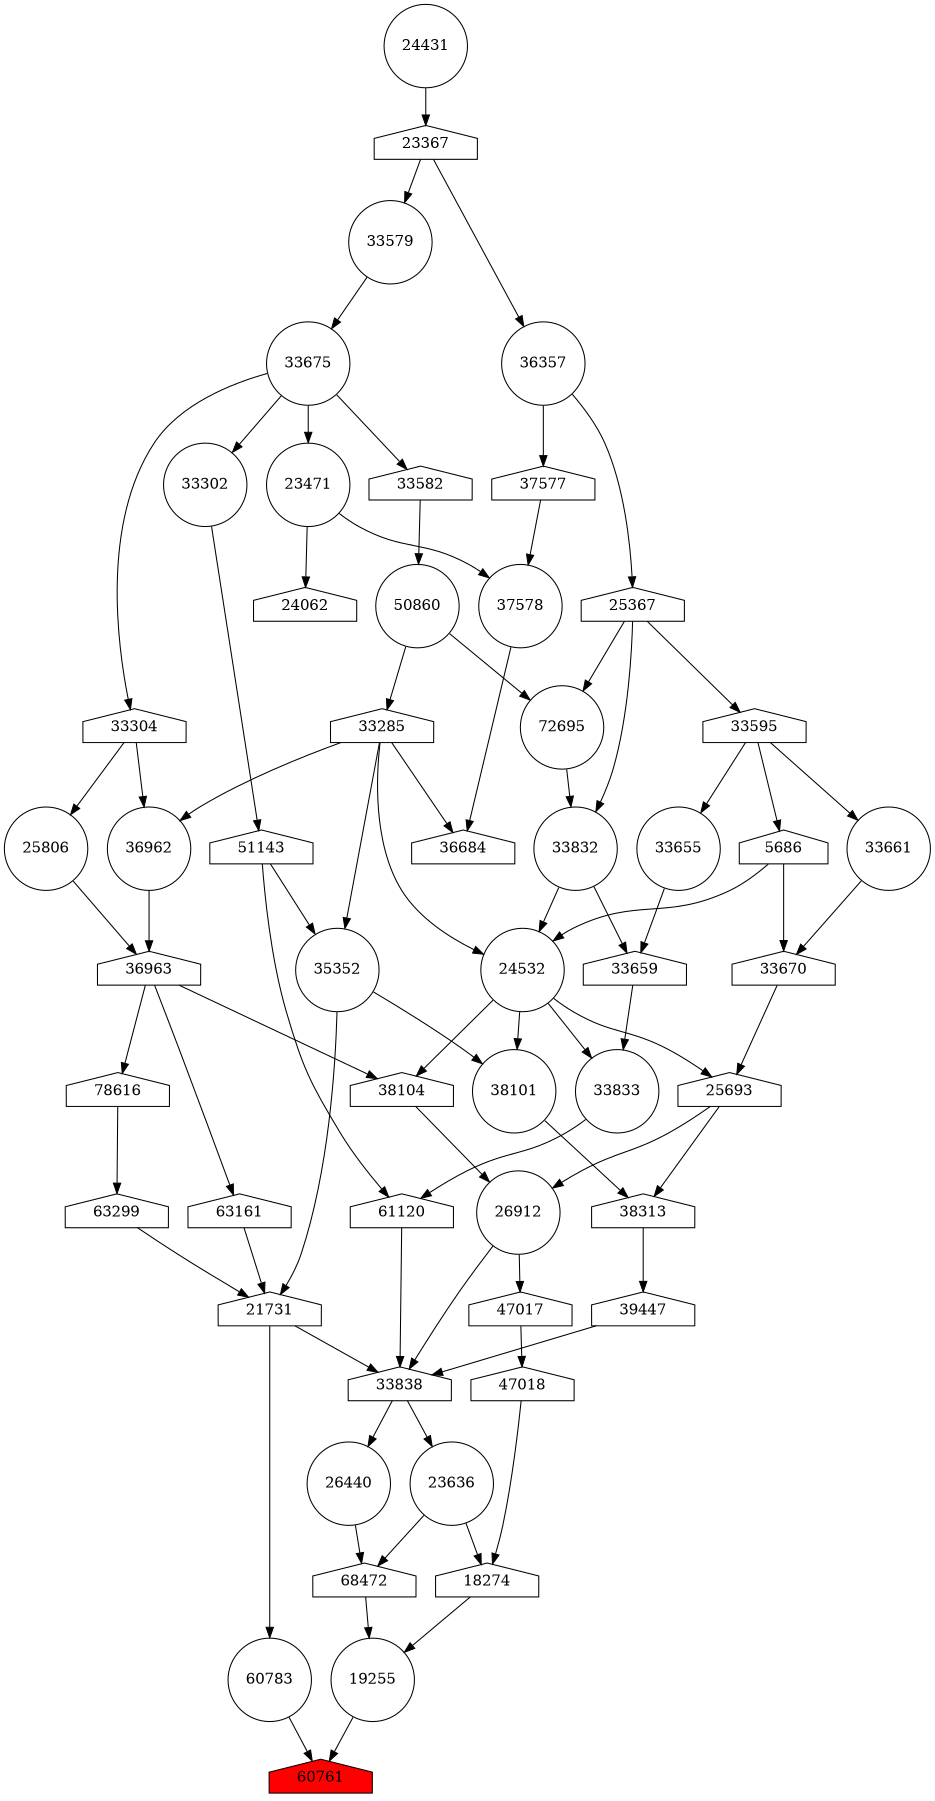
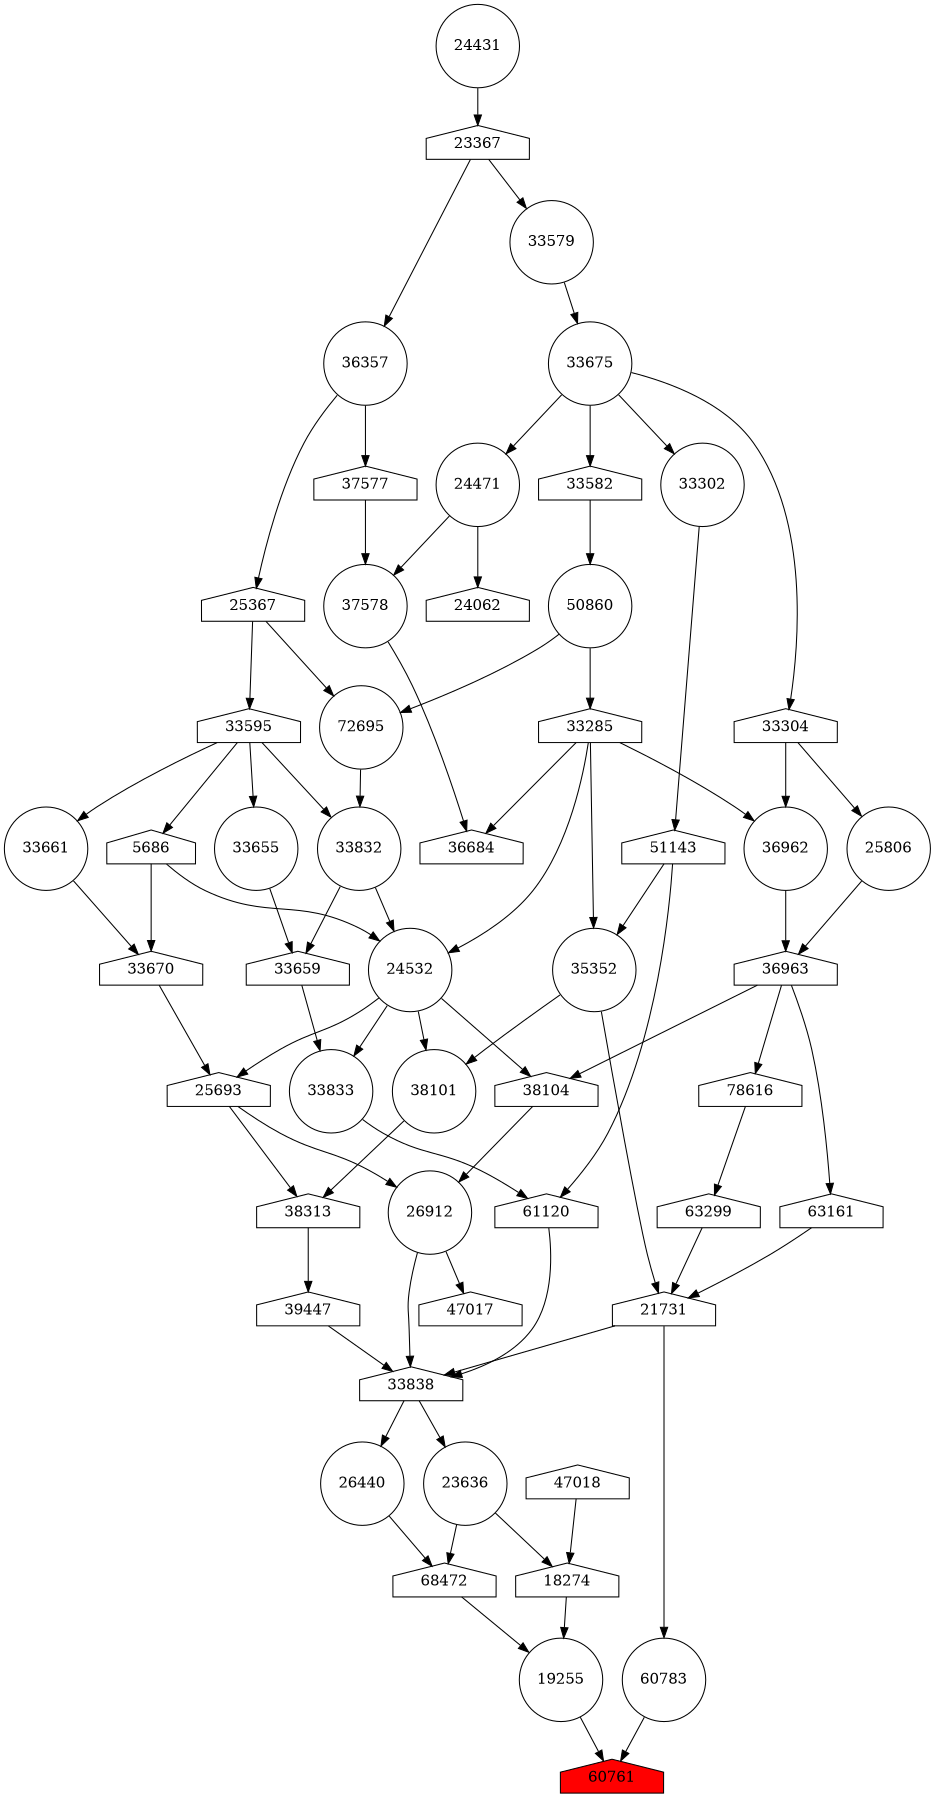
(308, 485) -> (478, 485)
(625, 713) -> (293, 776)
(521, 1341) -> none
